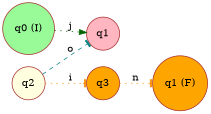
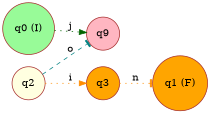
(103, 34) -> (103, 34)
(64, 83) -> (62, 83)
